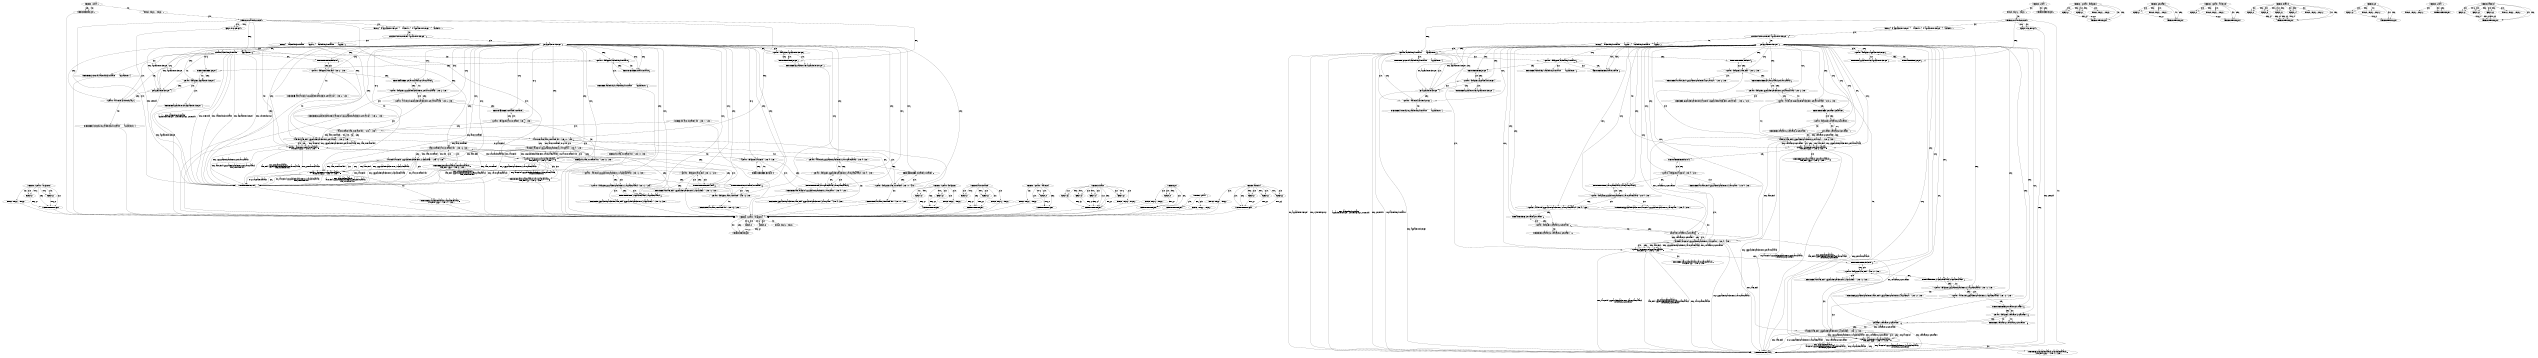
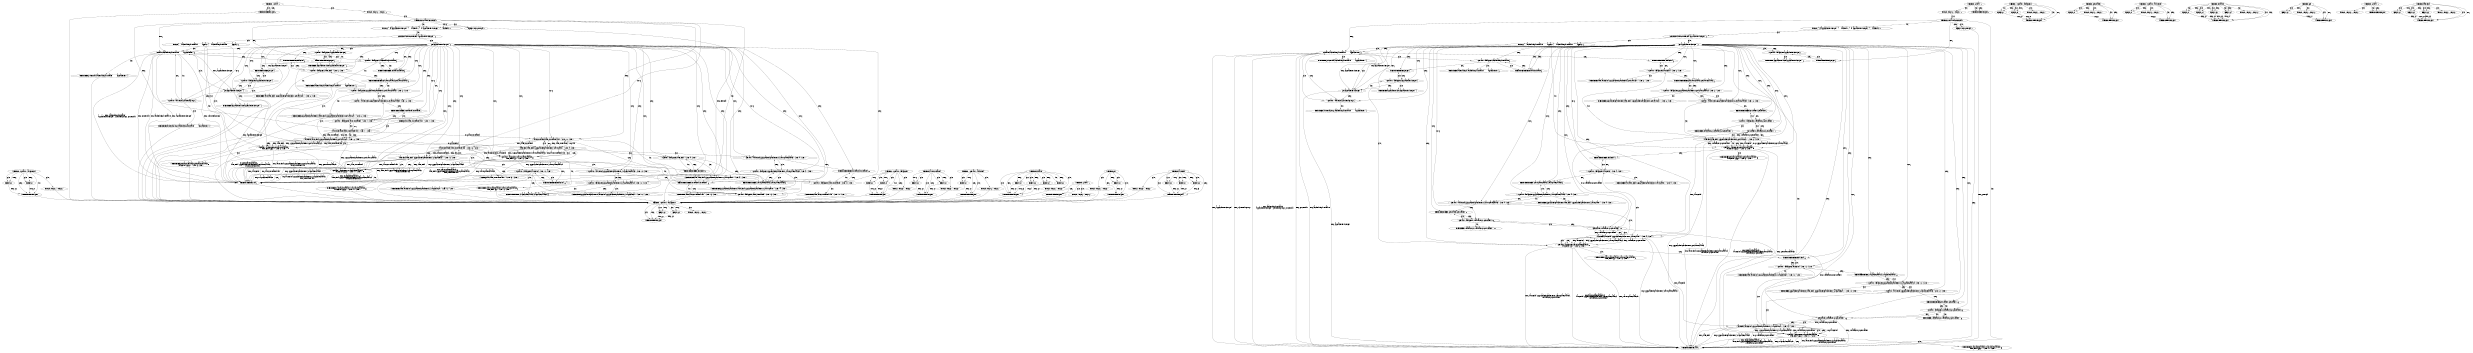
(567, 132) -> (349, 127)
(495, 154) -> (473, 158)
(627, 154) -> none
(726, 201) -> none
